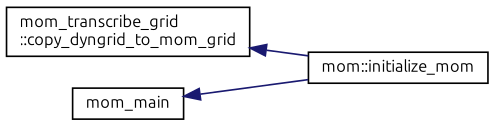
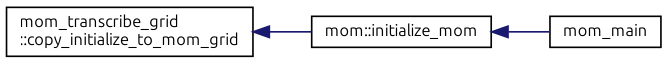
(128, 32) -> (130, 32)
(254, 87) -> (529, 32)
